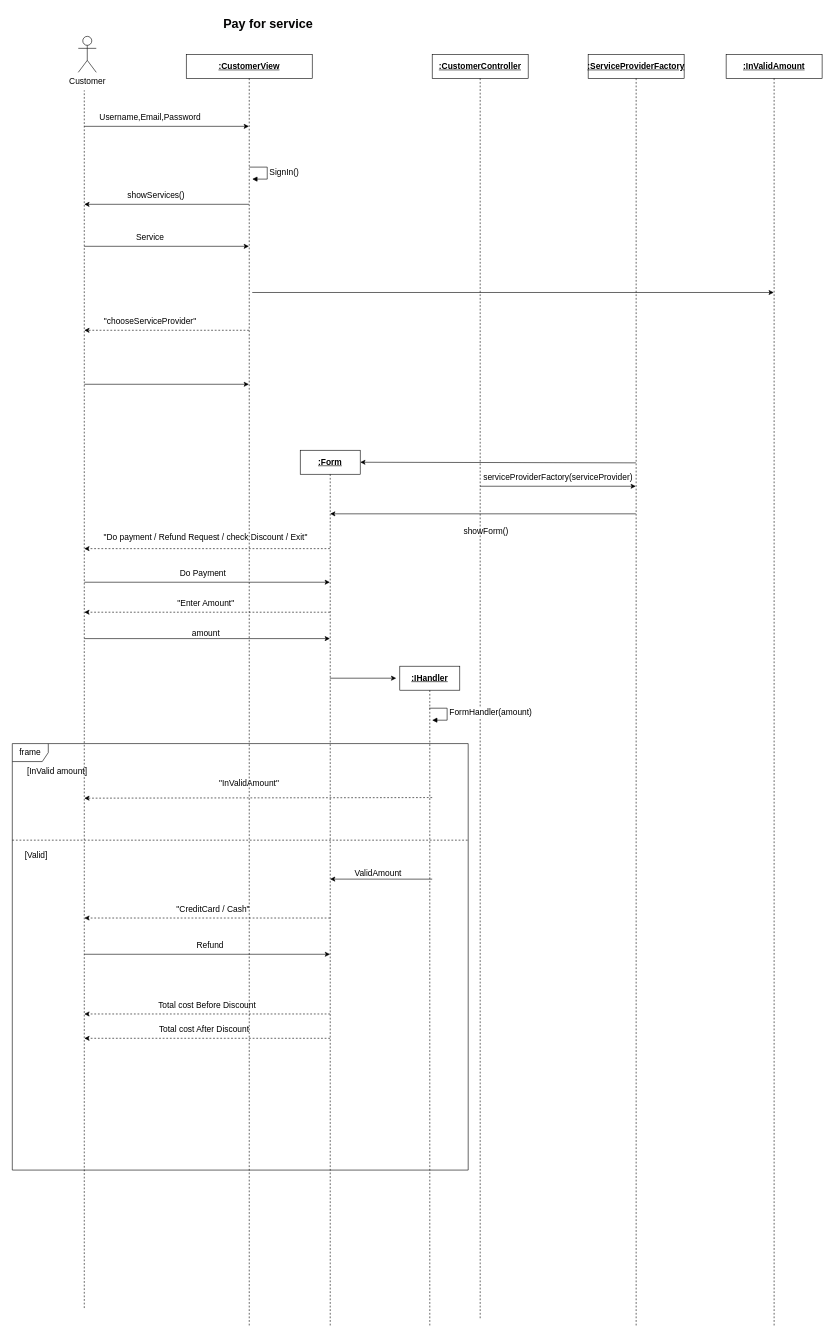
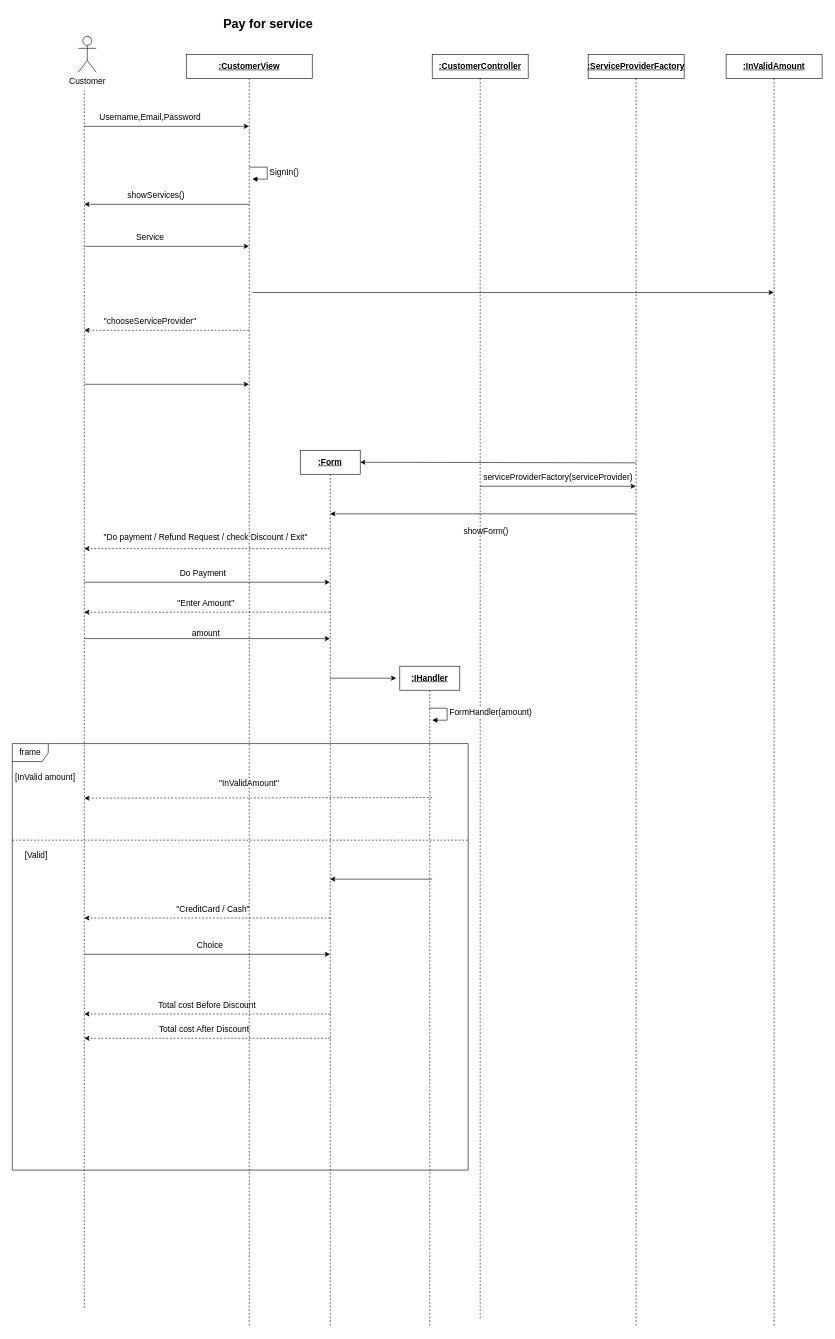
(57, 771) -> (45, 777)
(378, 873) -> none
(210, 945) -> (210, 945)
